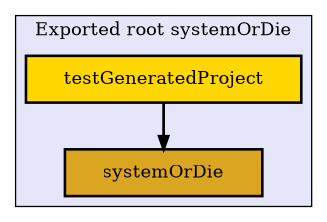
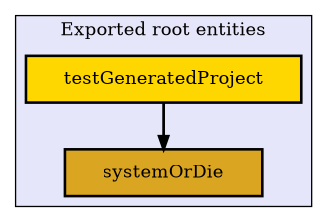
(164, 31) -> (164, 31)
